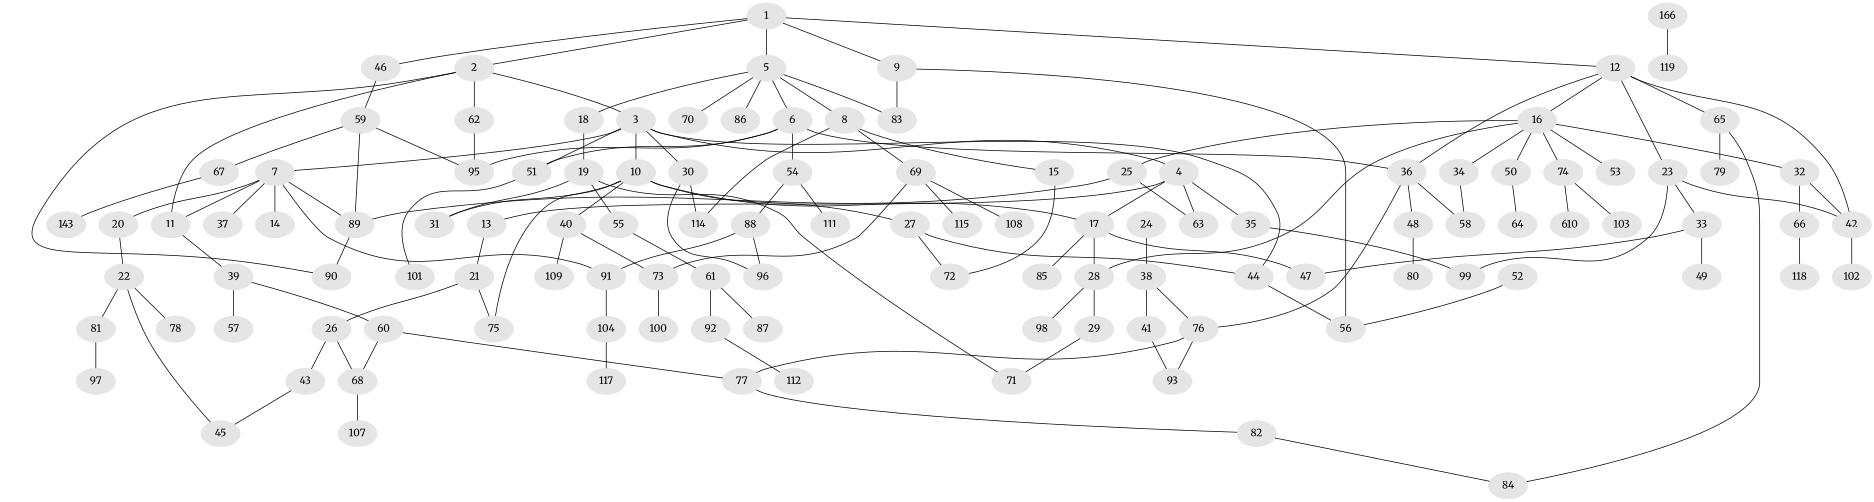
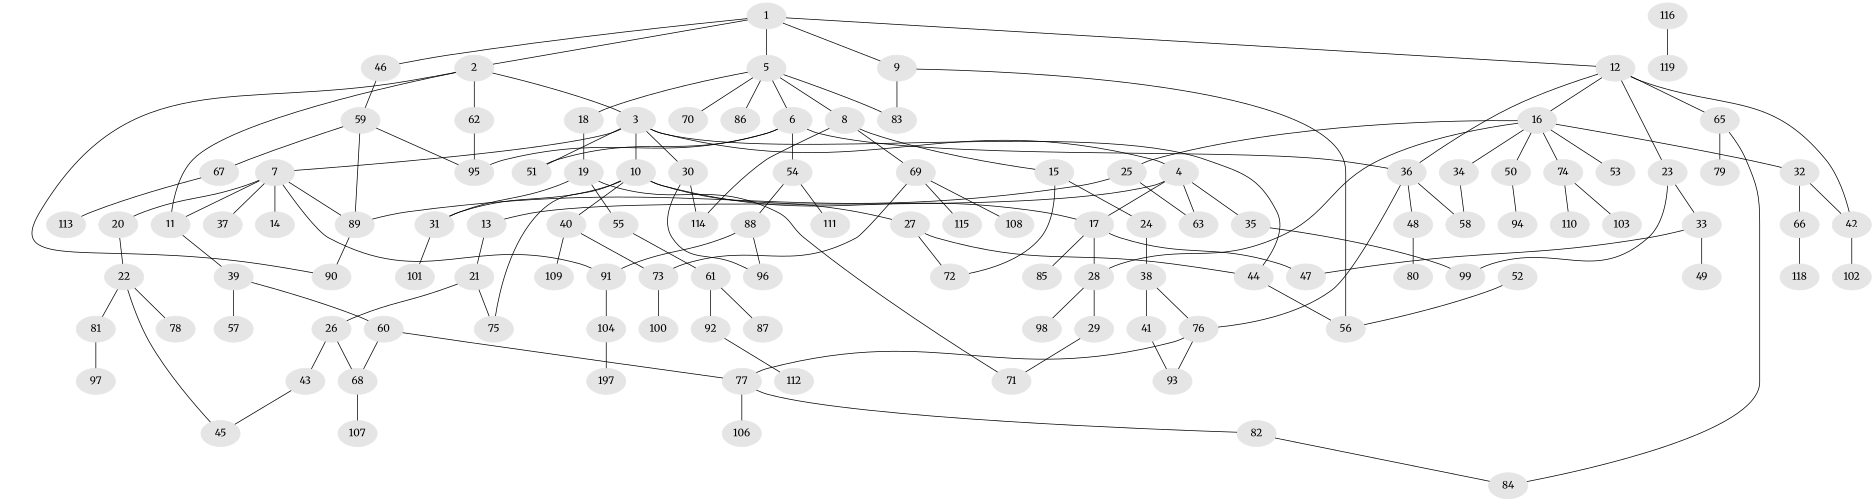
(1668, 16) -> (1668, 16)
(432, 194) -> (425, 251)
none -> (1102, 199)
(1764, 199) -> none
(66, 225) -> (66, 225)
(1518, 225) -> (1518, 225)
(1570, 225) -> (1570, 225)
(606, 381) -> (606, 381)
none -> (742, 434)
